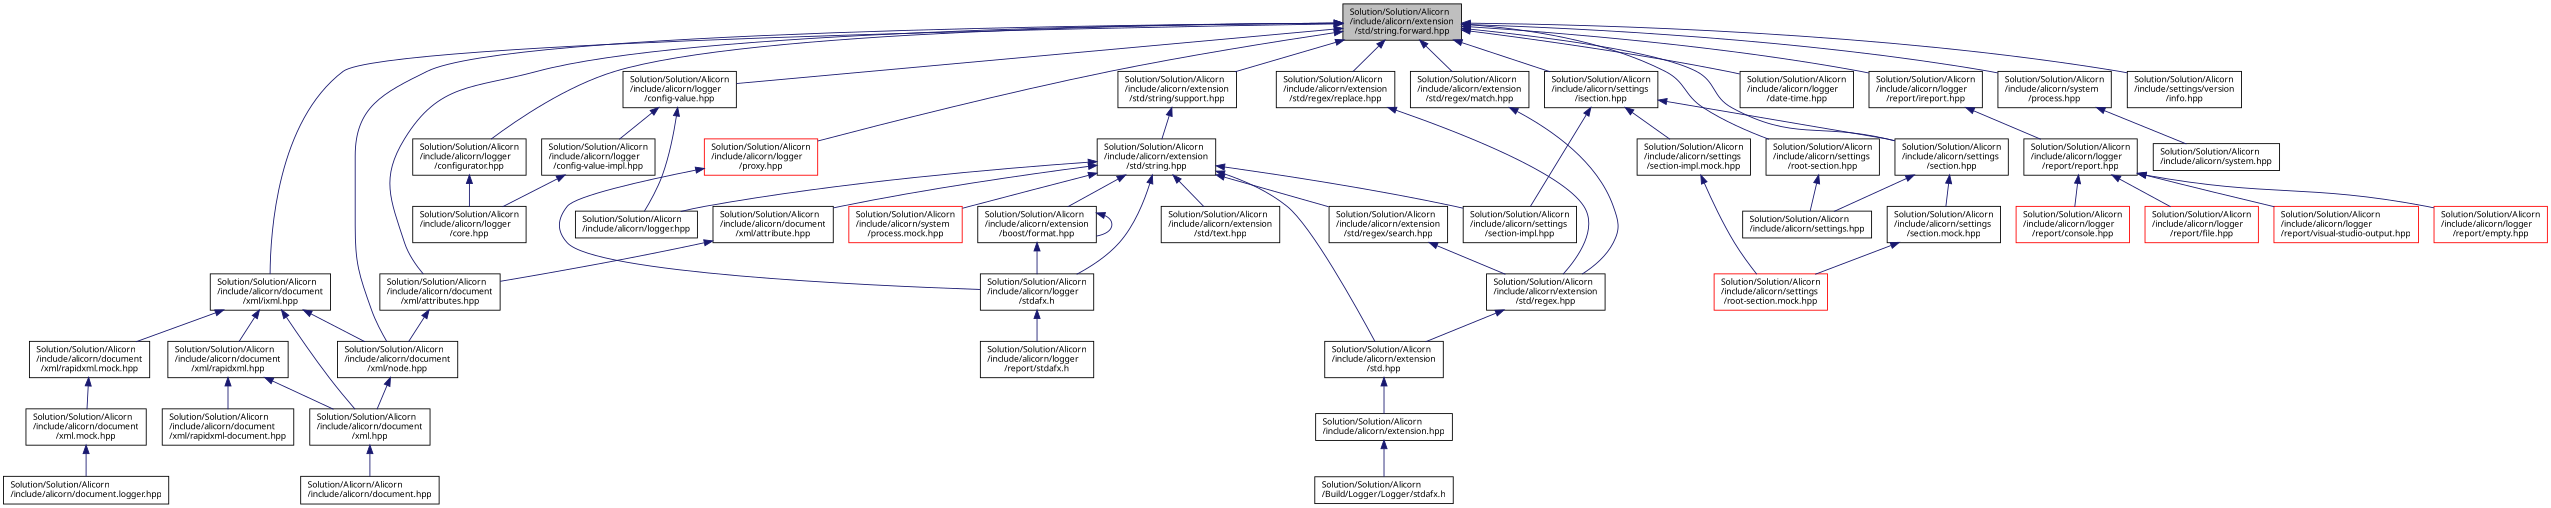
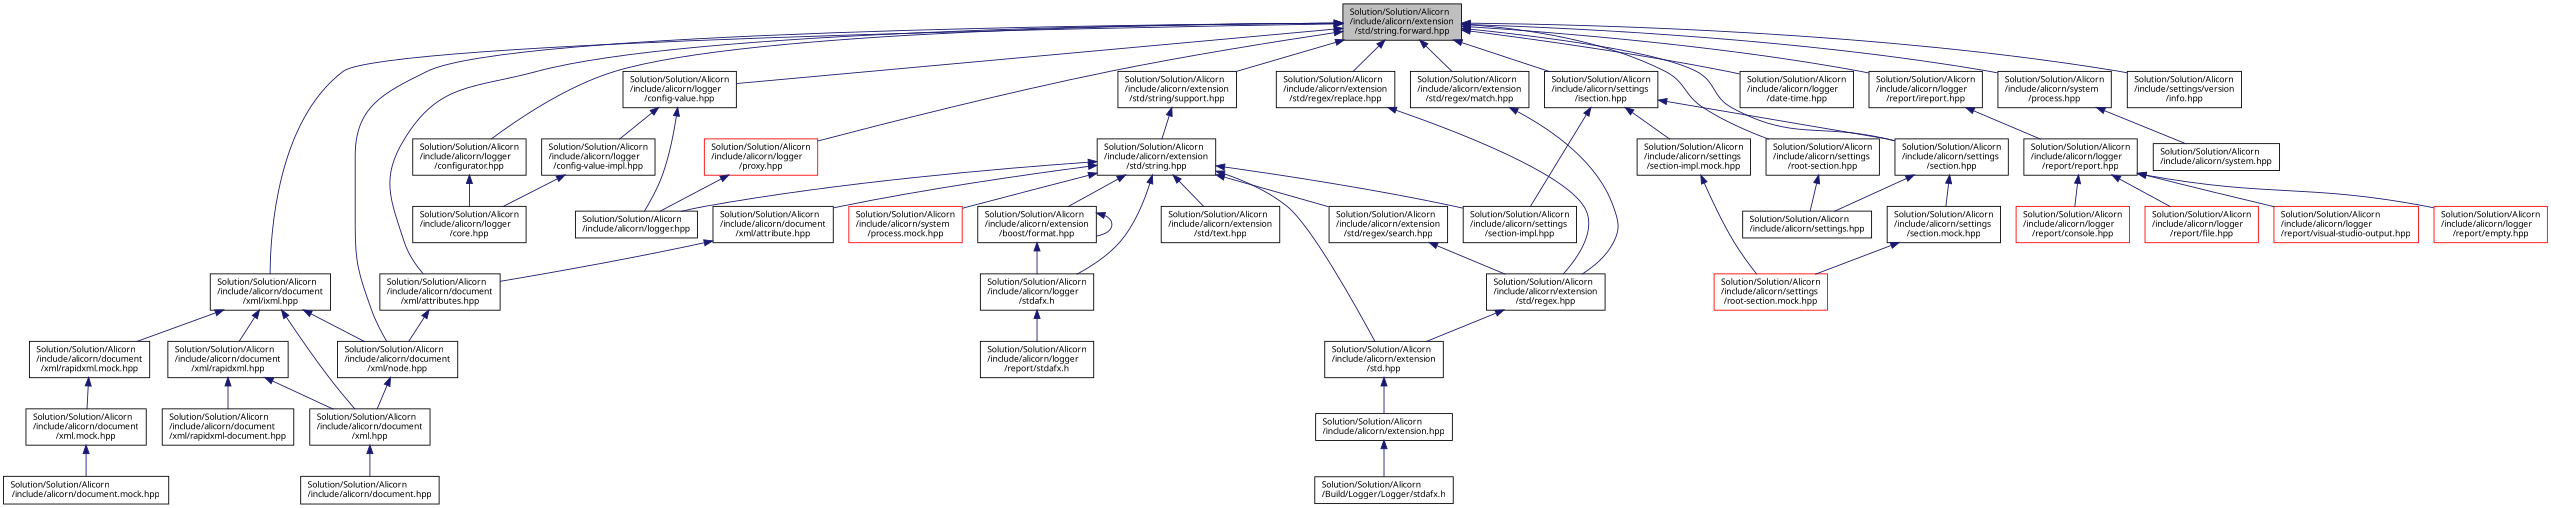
(685, 270) -> (690, 195)
(86, 490) -> (86, 490)
(370, 490) -> (370, 490)
